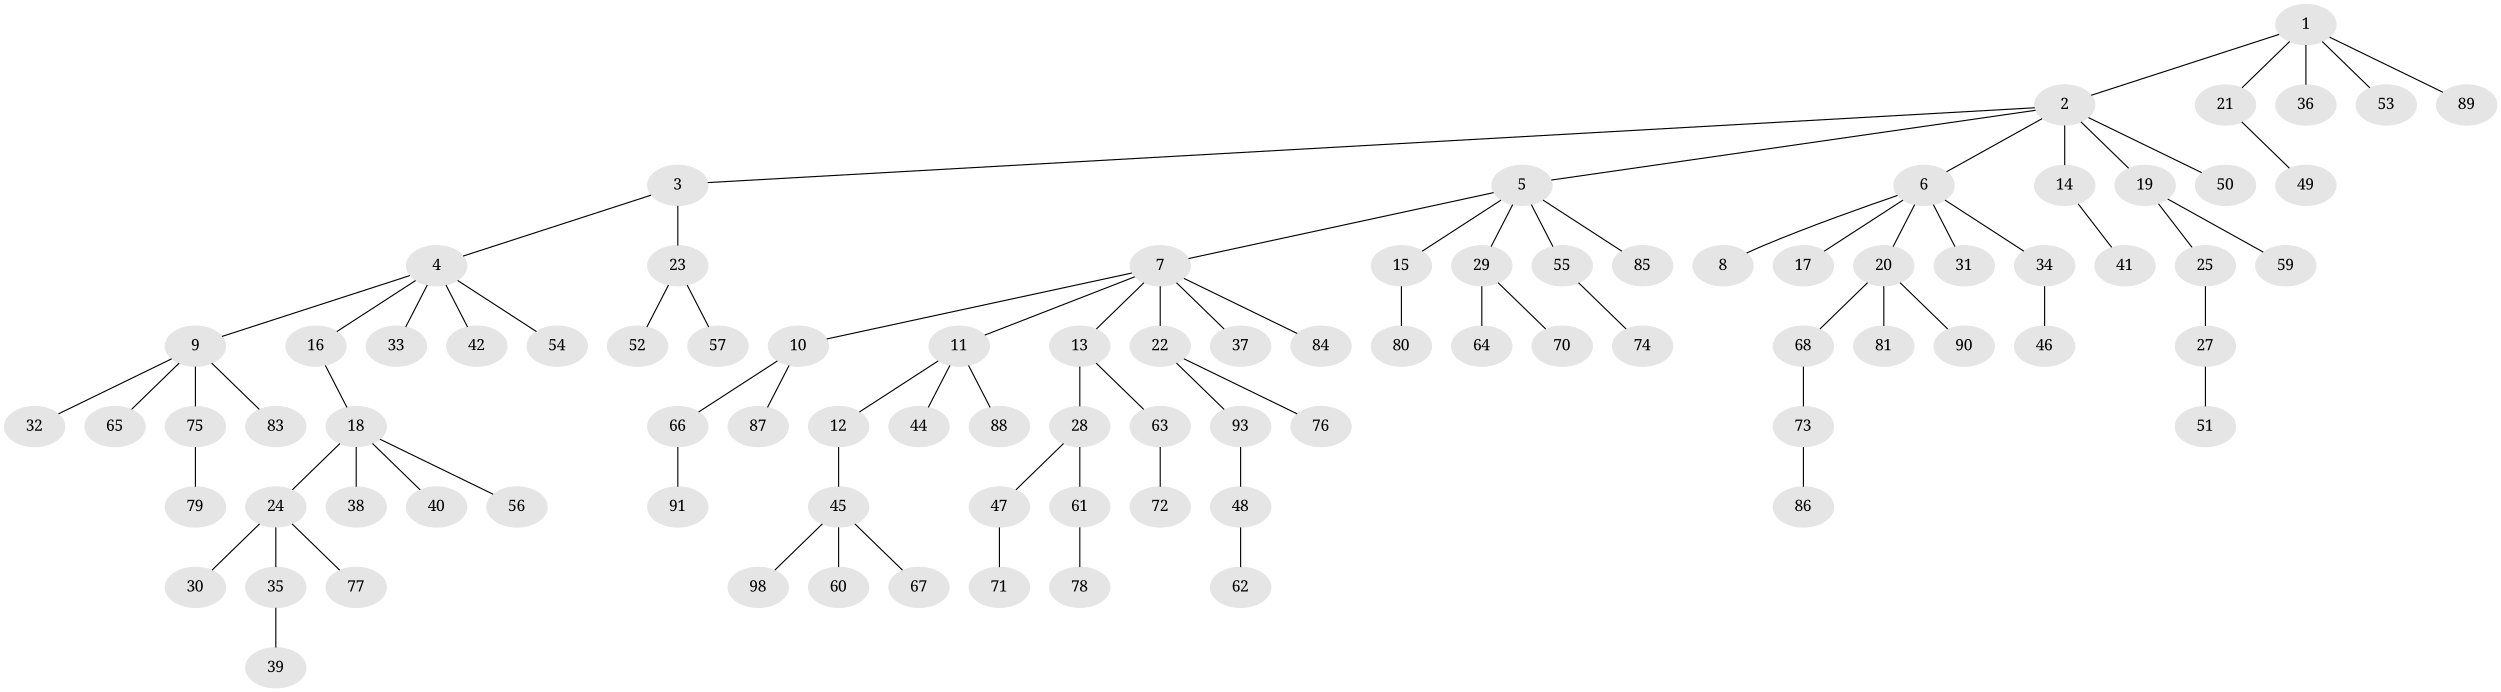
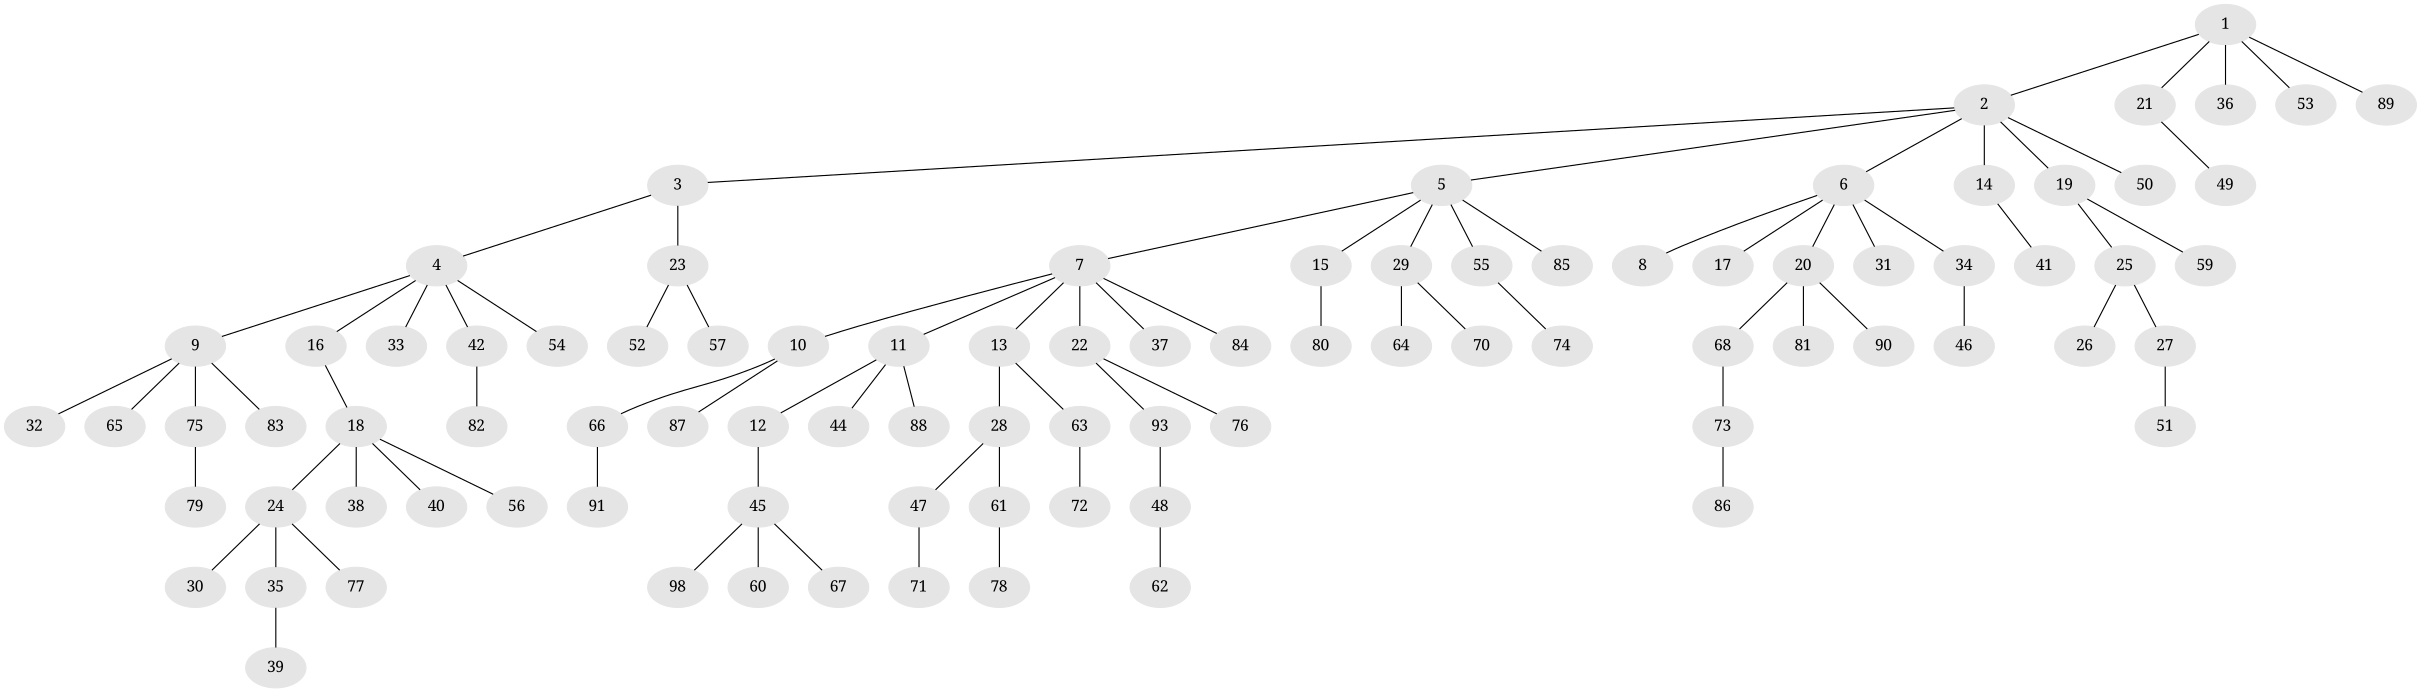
none -> (2085, 346)
none -> (477, 427)
